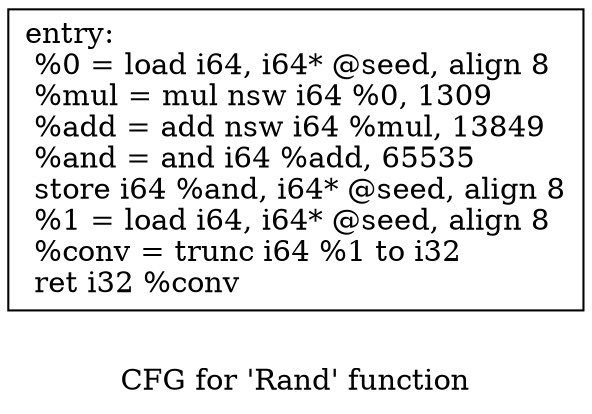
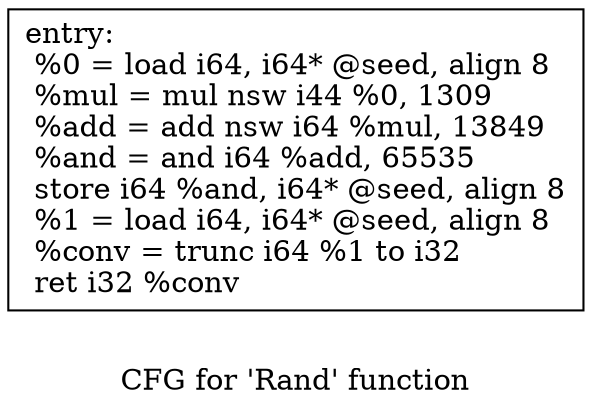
(260, 97) -> (260, 97)
